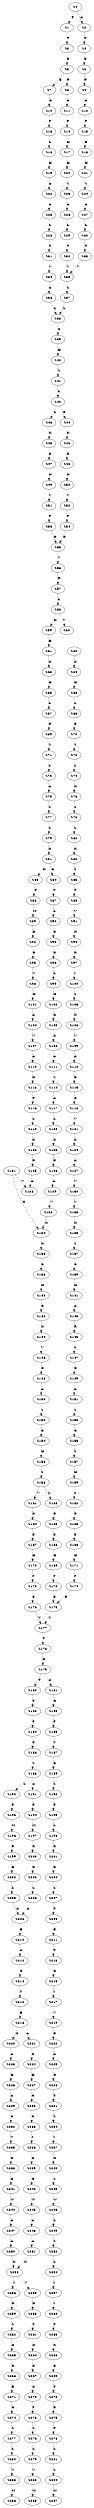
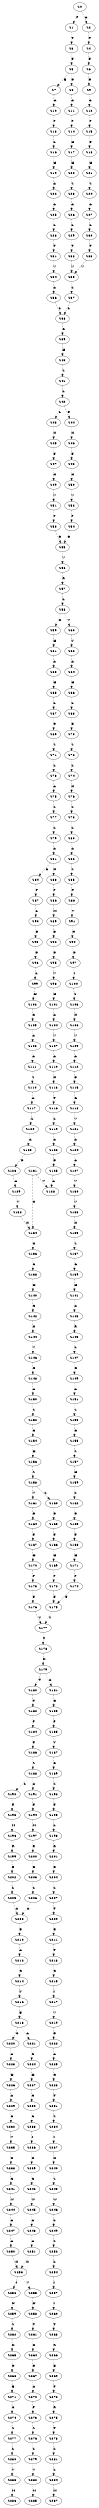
none -> (72, 640)
